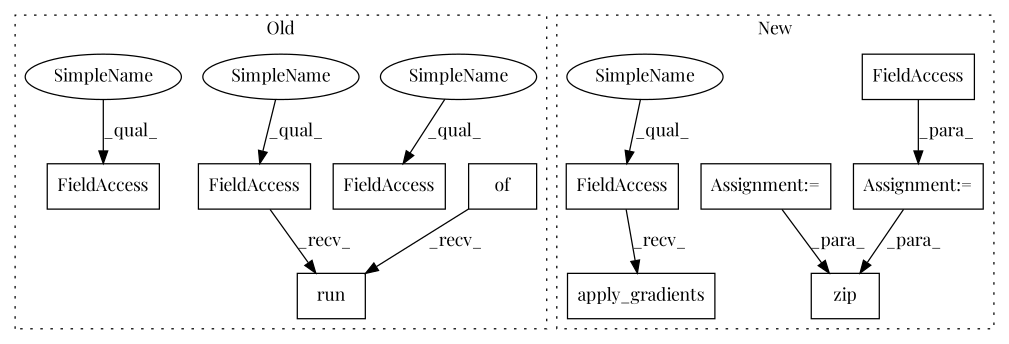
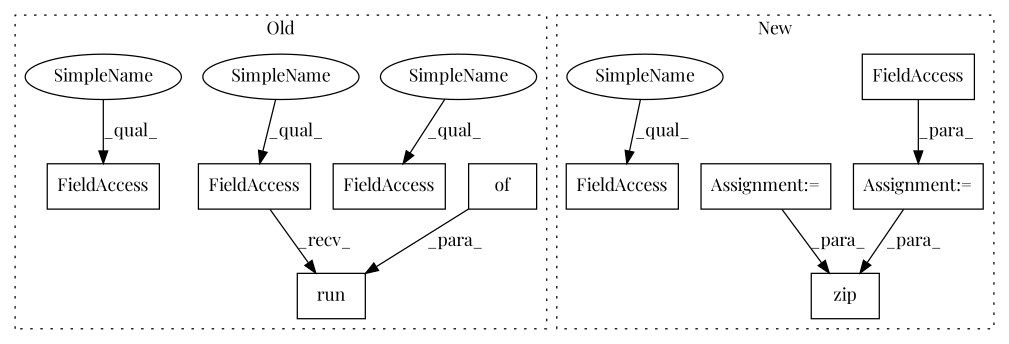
(455, 241) -> (455, 241)
(641, 296) -> none
